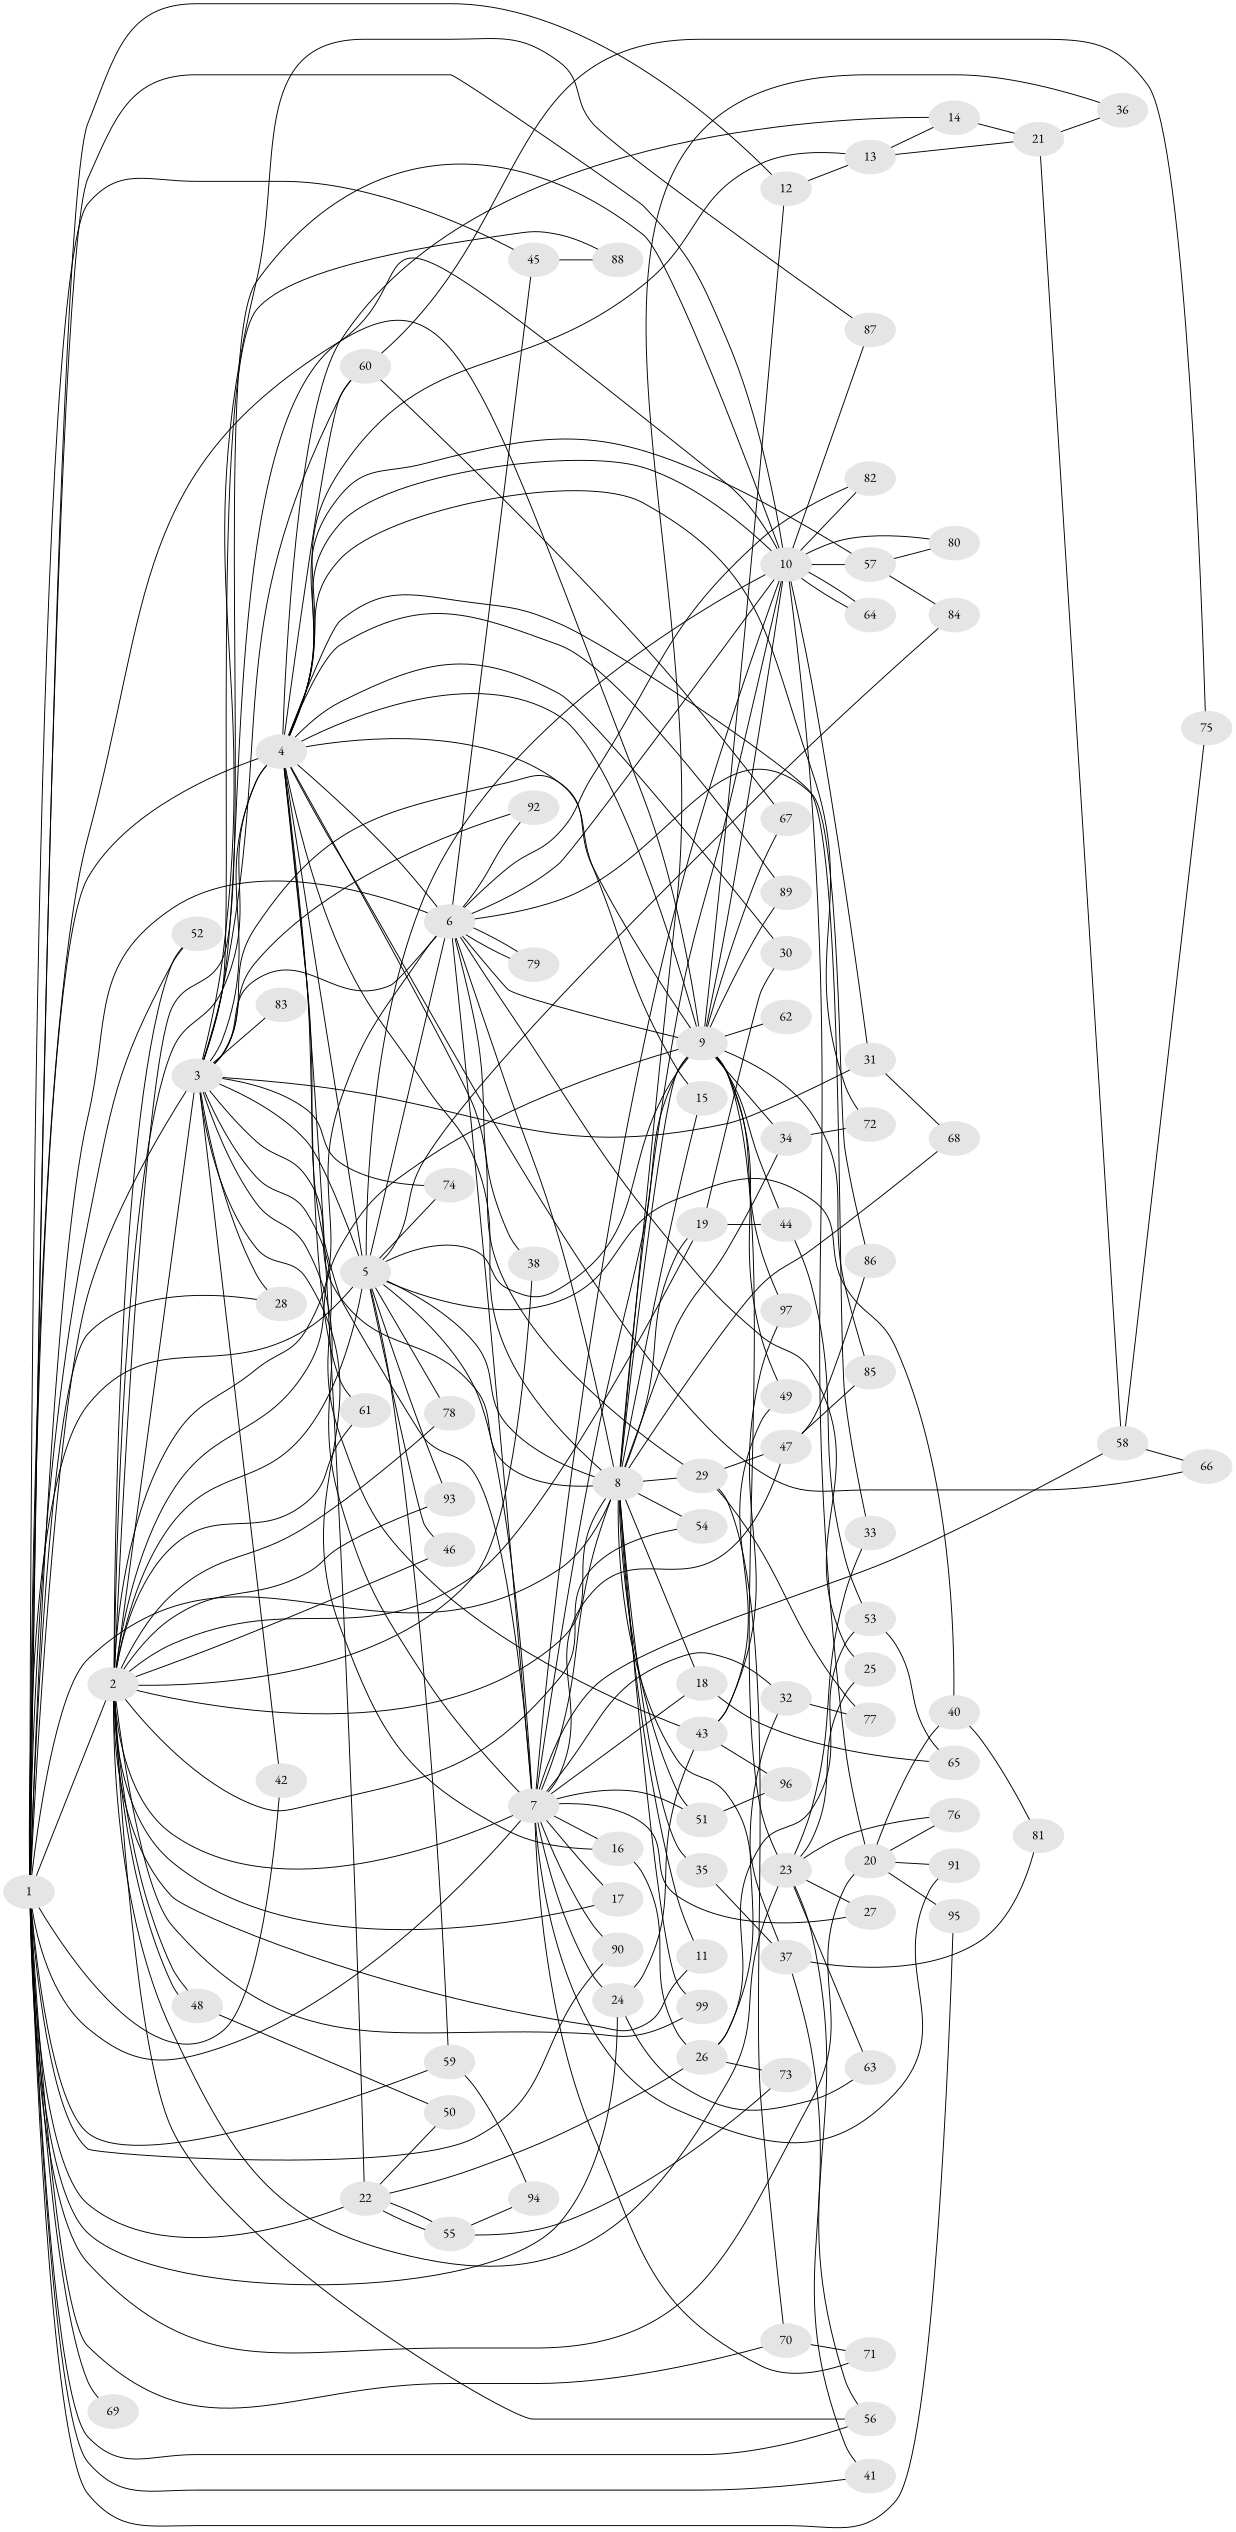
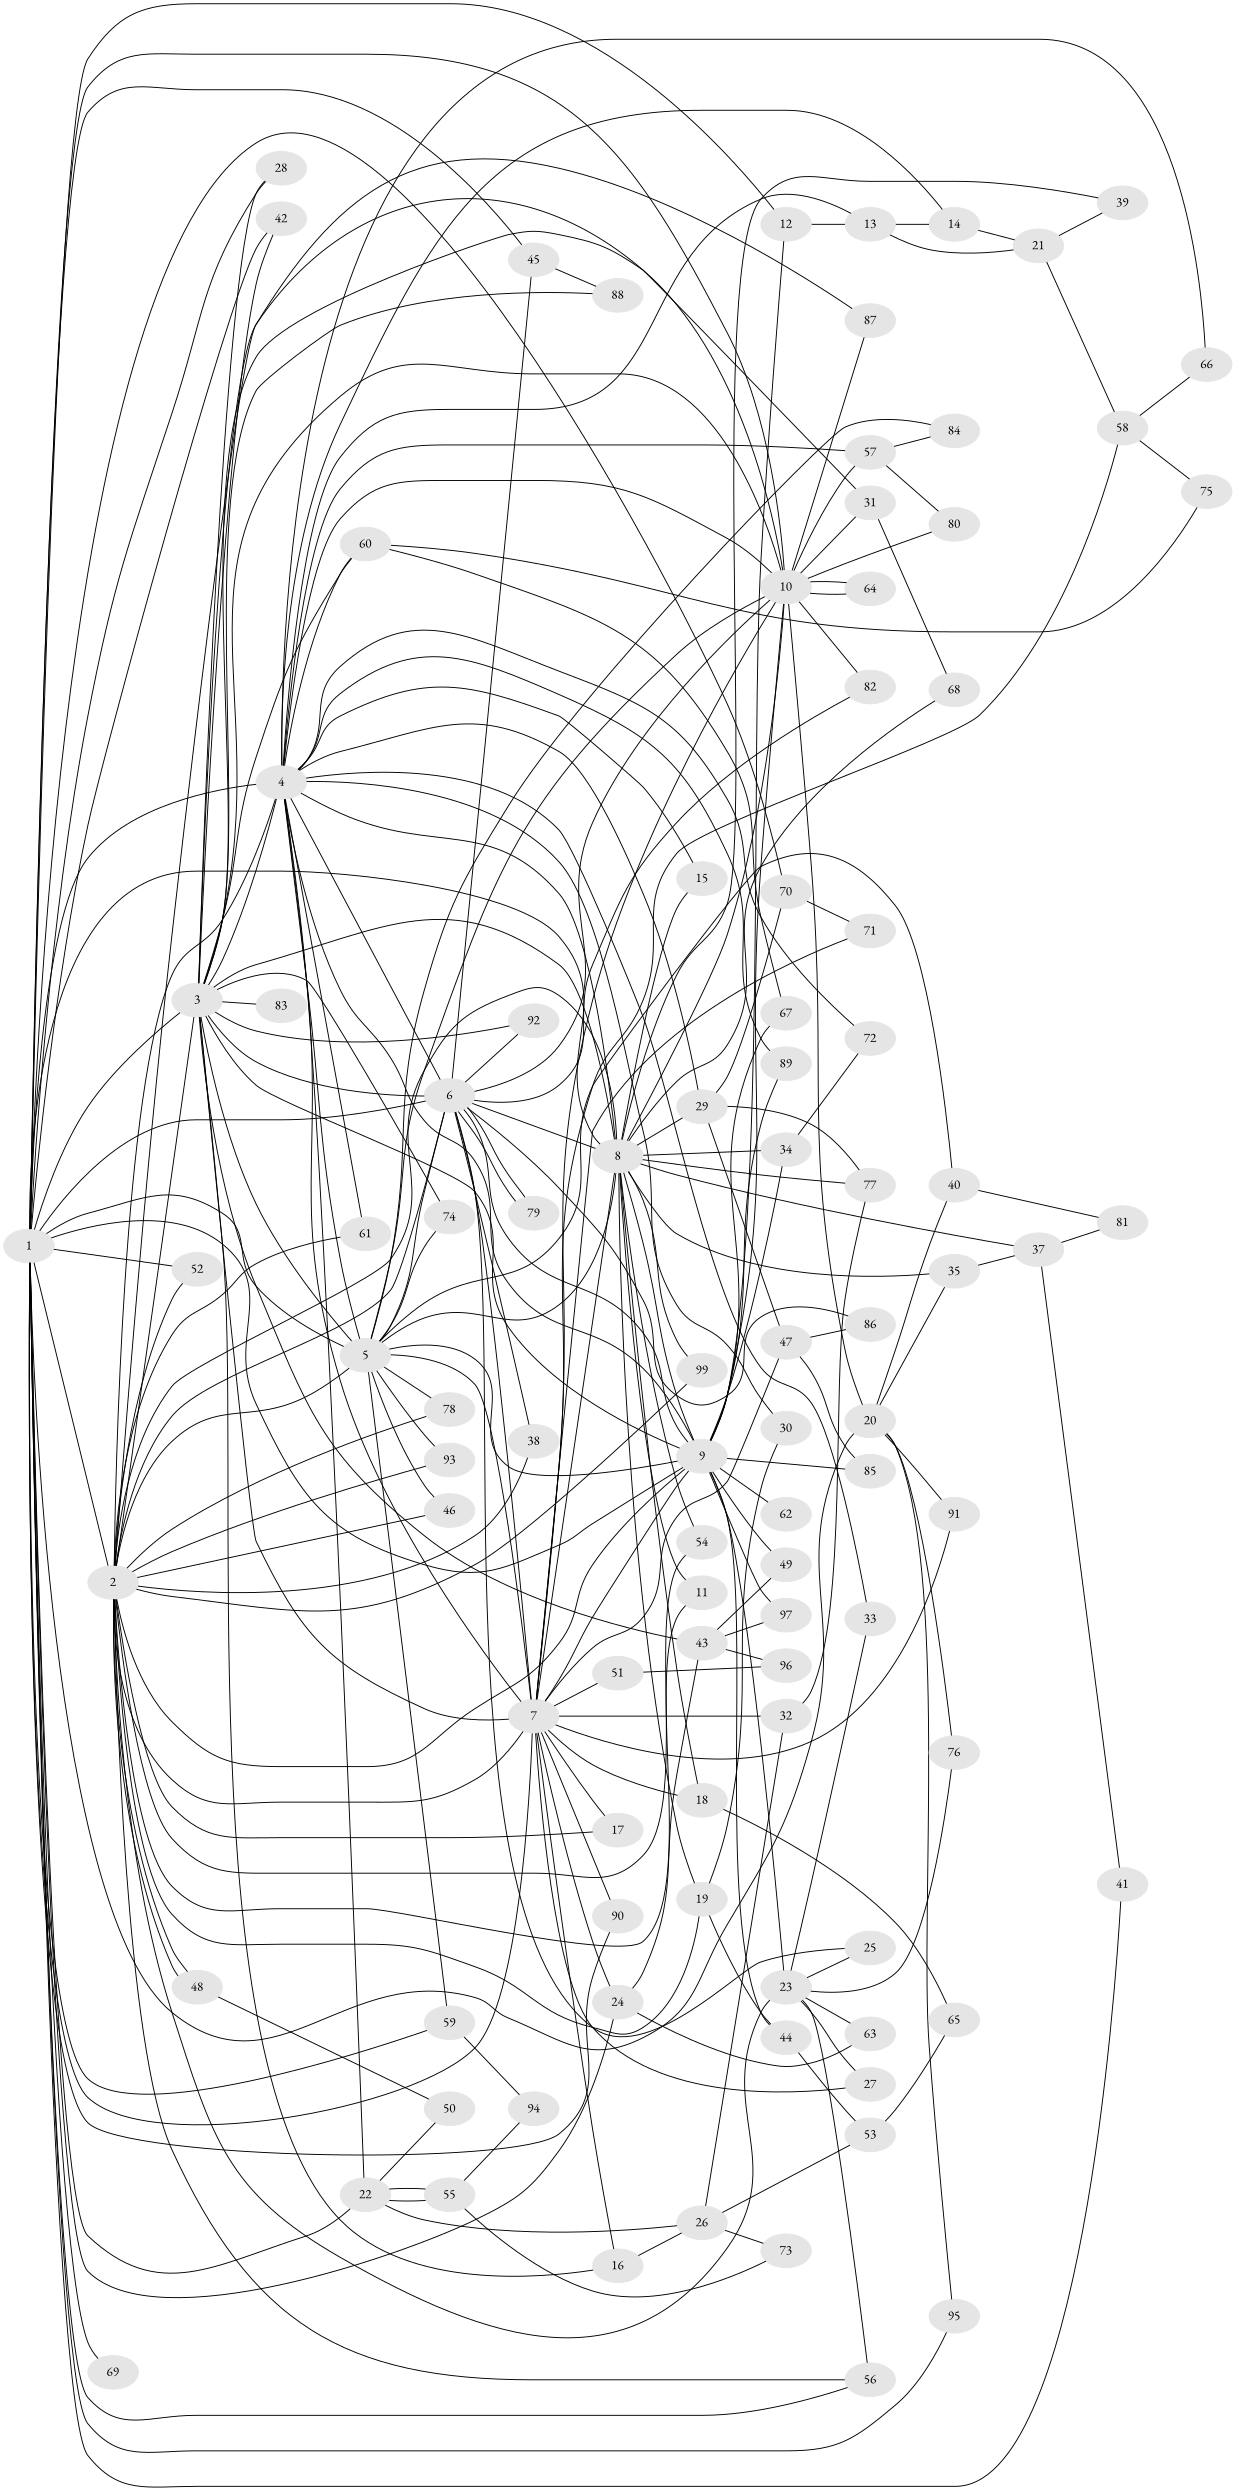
(1123, 110) -> (1123, 203)
none -> (912, 1346)
(656, 1734) -> (739, 1172)
